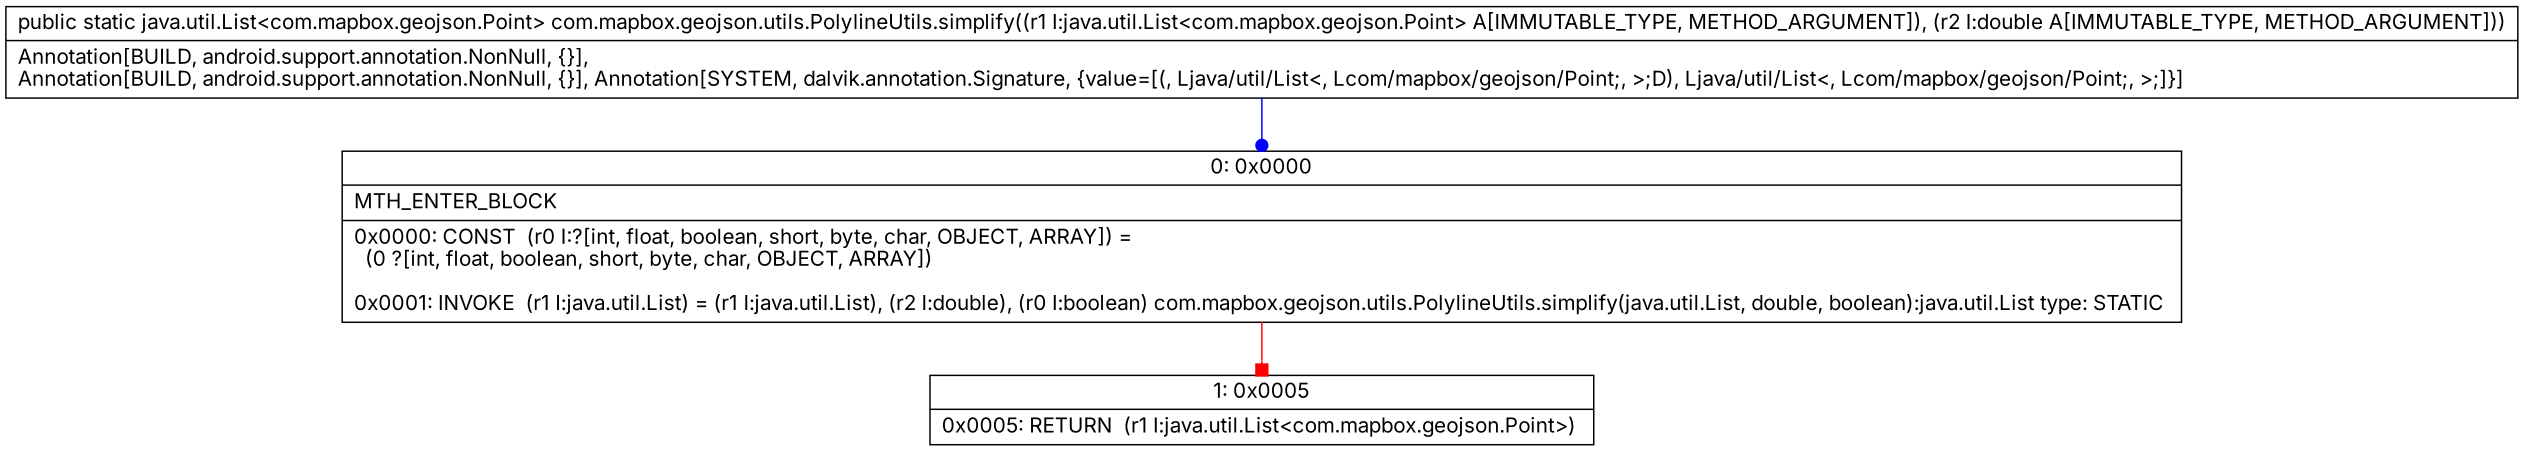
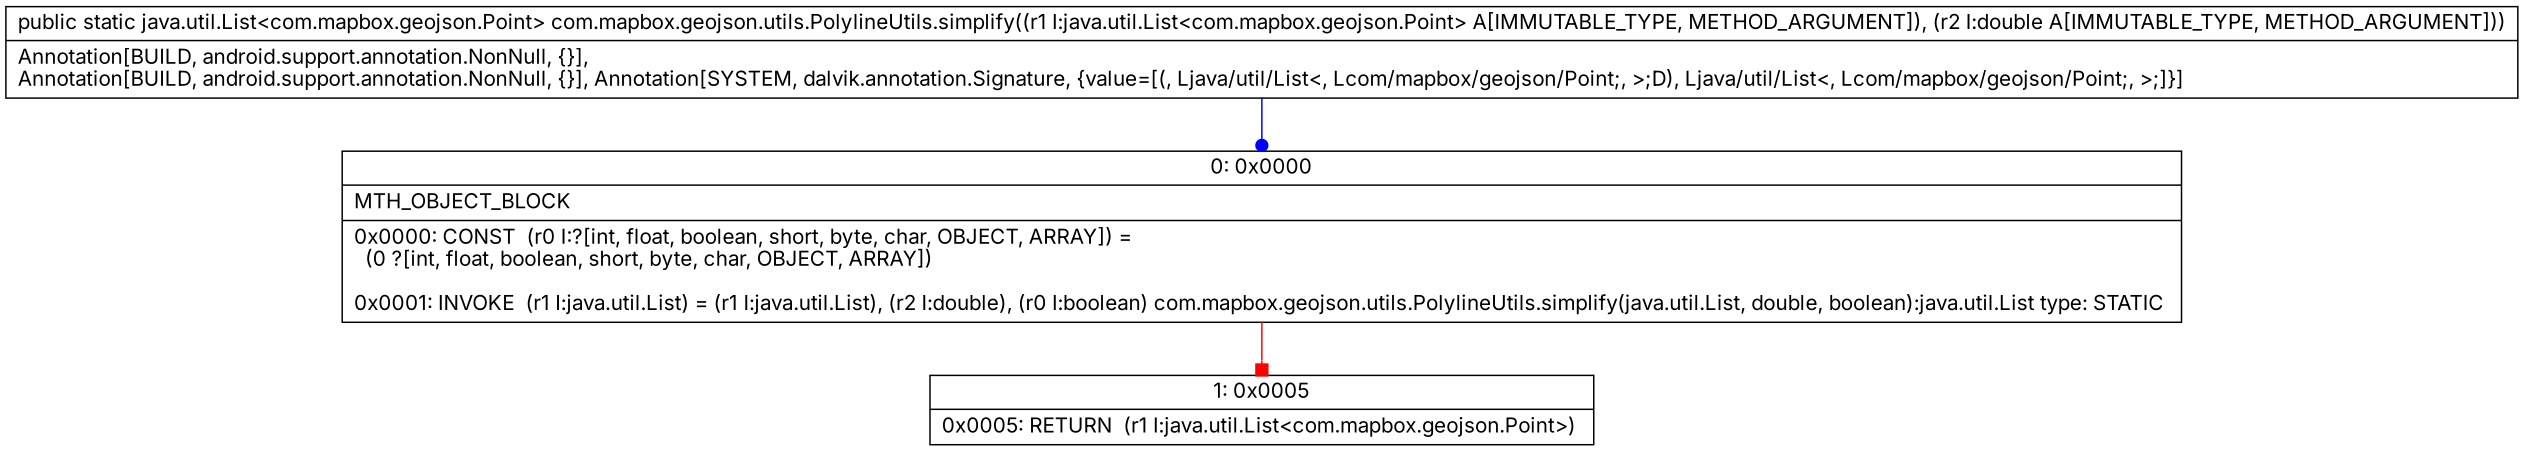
(457, 202) -> (463, 202)
